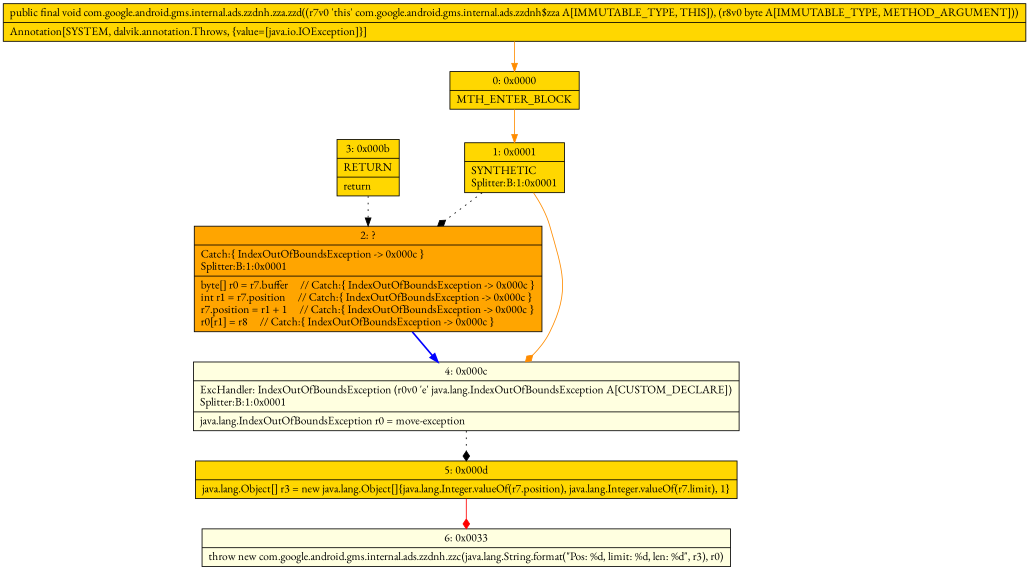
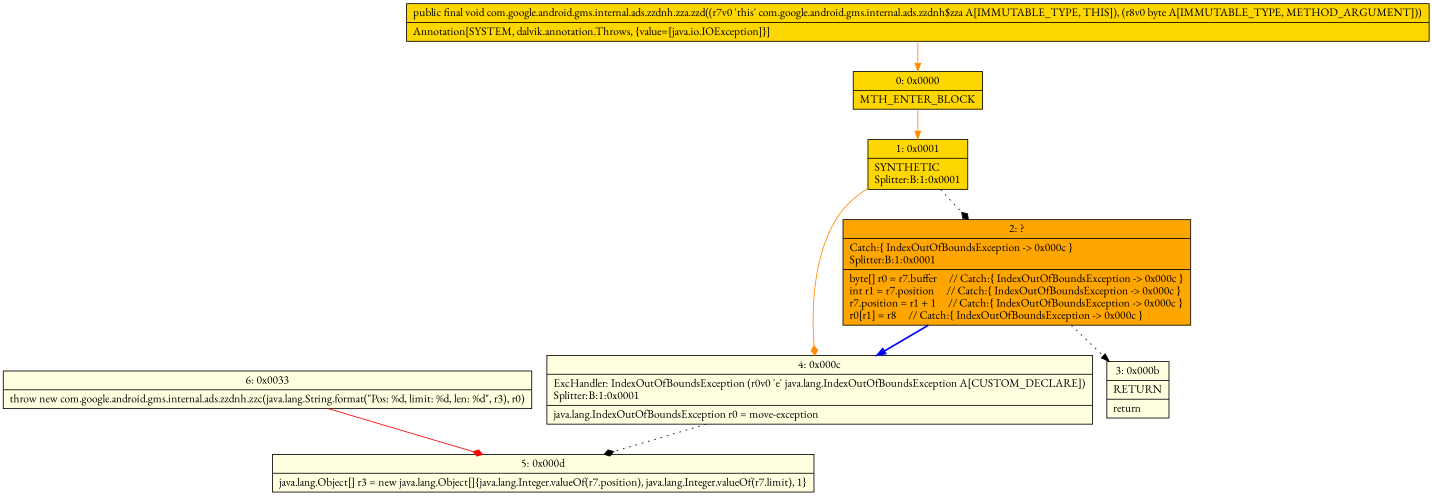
(368, 168) -> (1138, 390)
(368, 207) -> (1087, 341)
(466, 480) -> (543, 473)
(466, 509) -> (401, 430)
